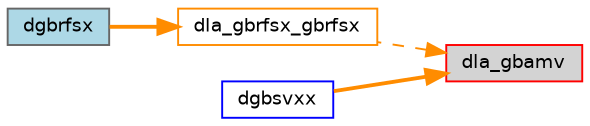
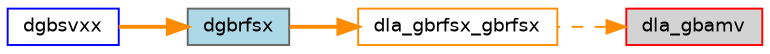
(380, 84) -> (143, 27)
